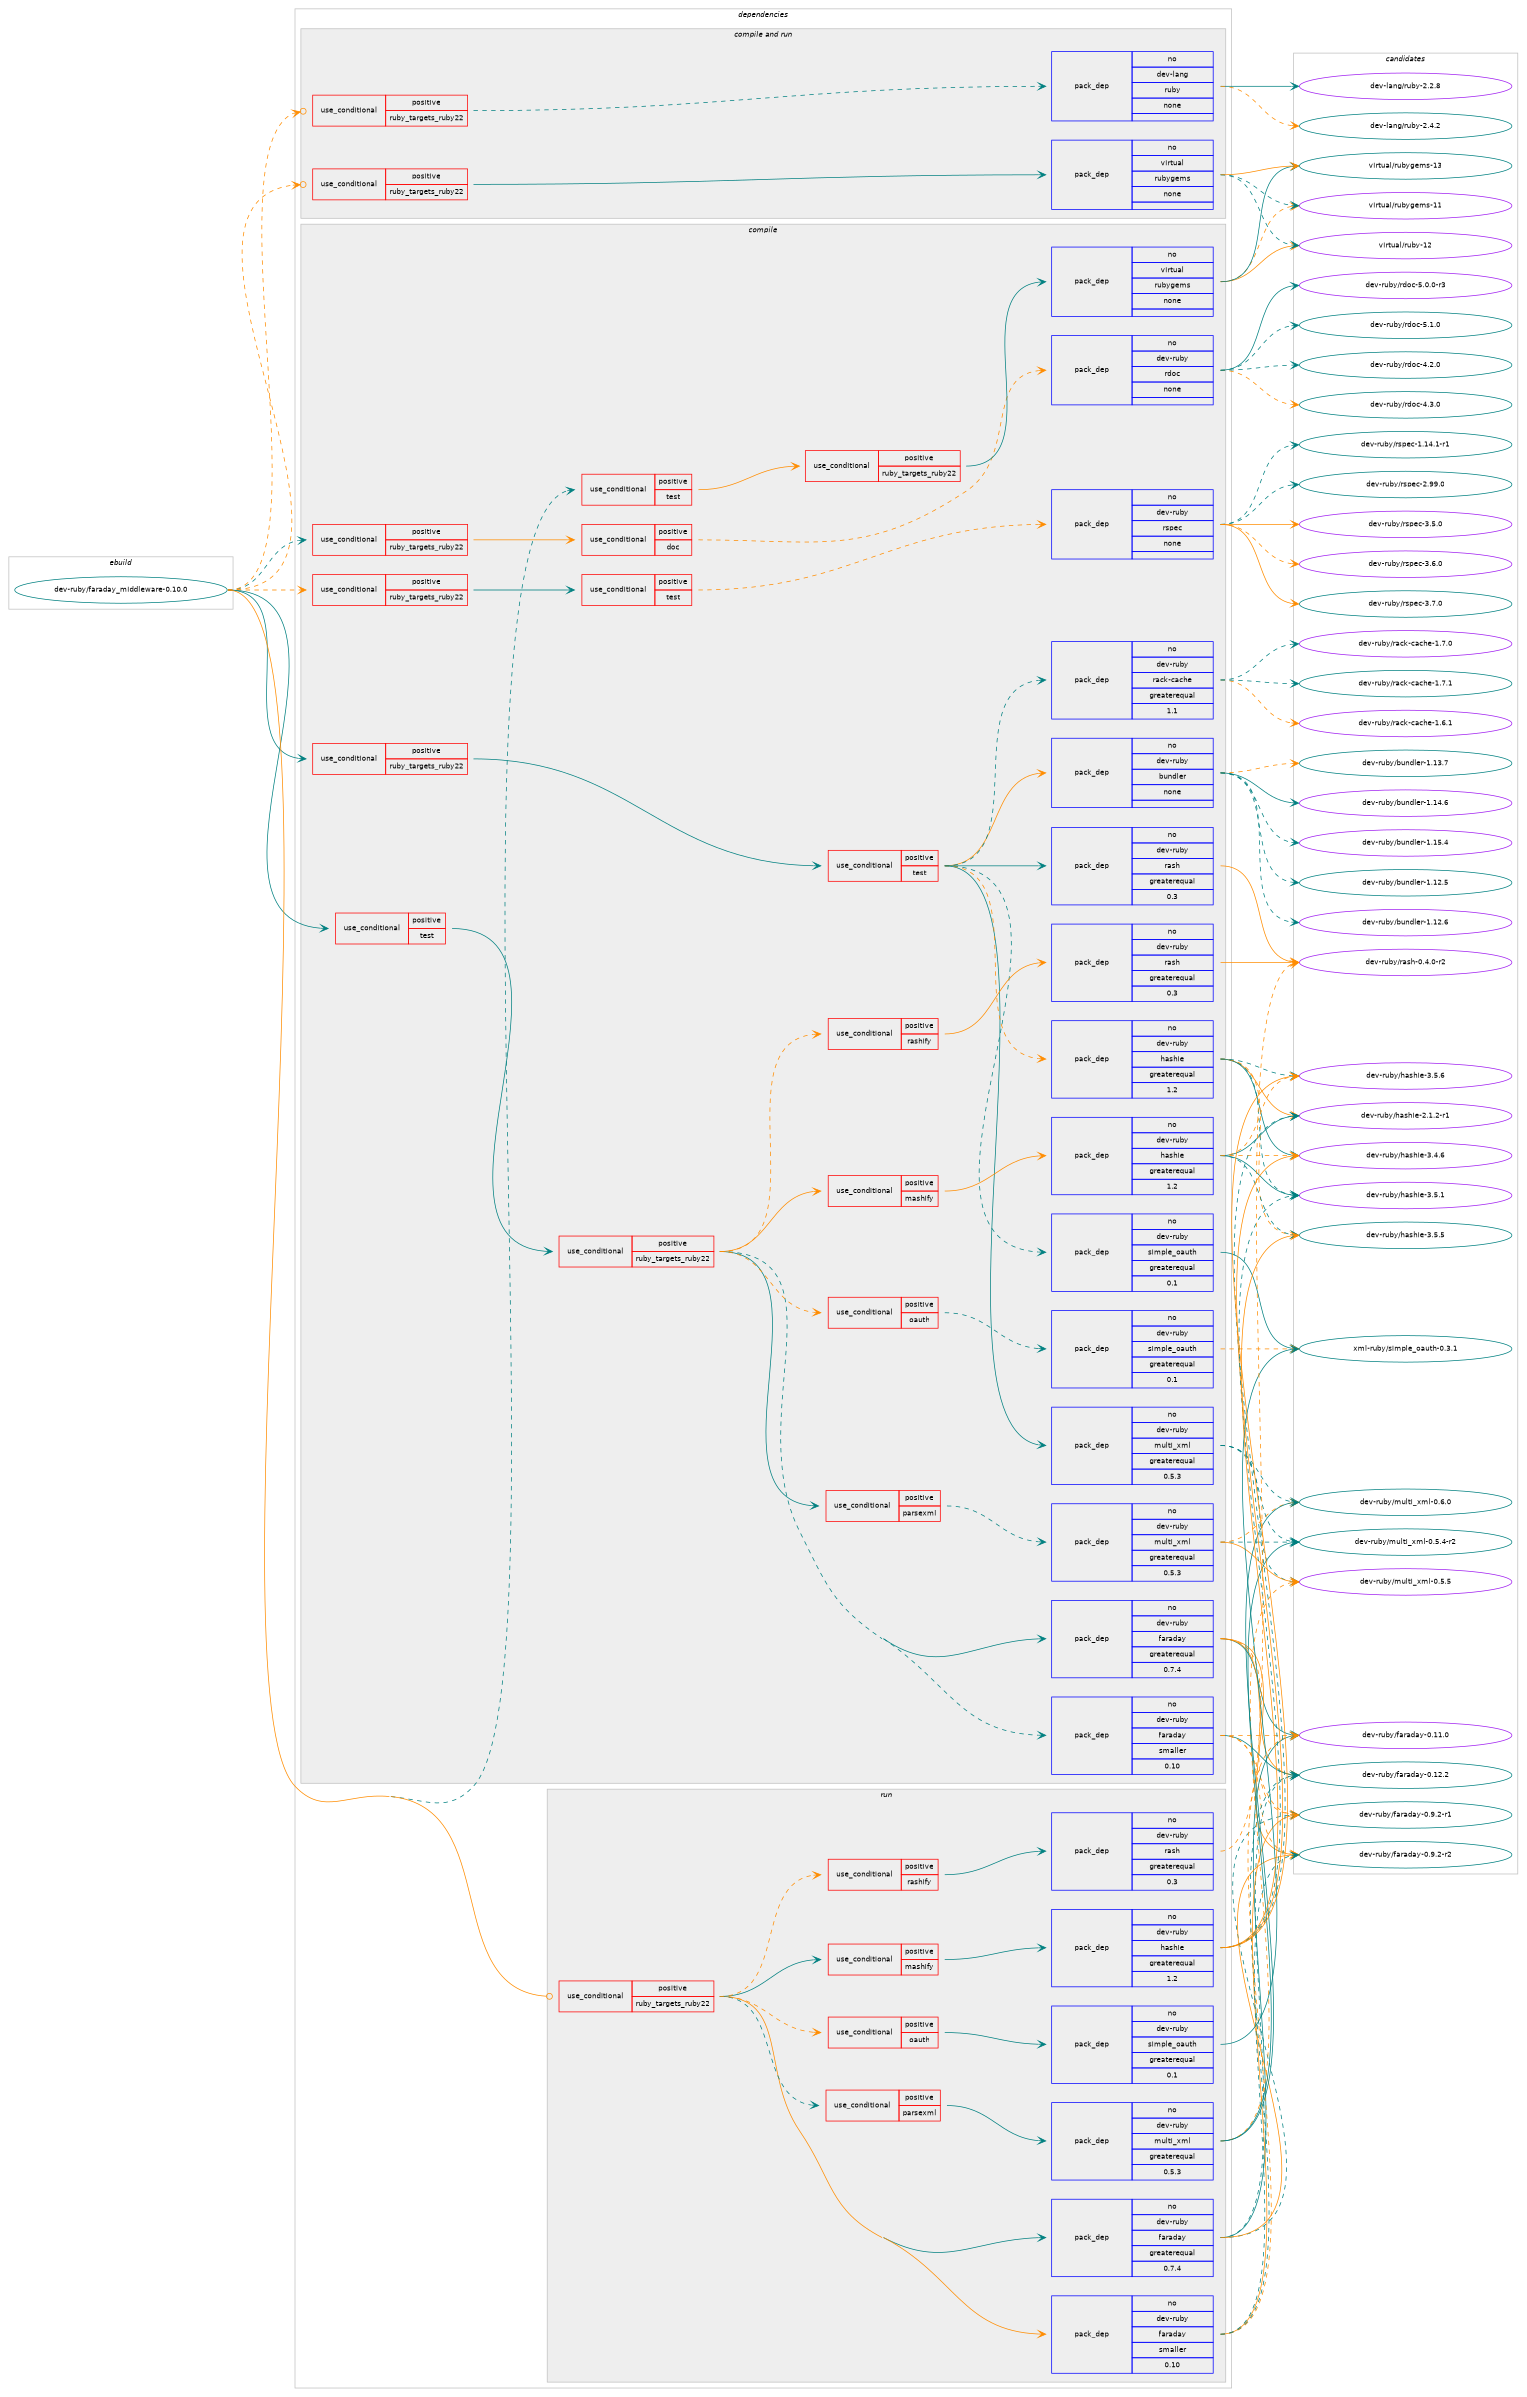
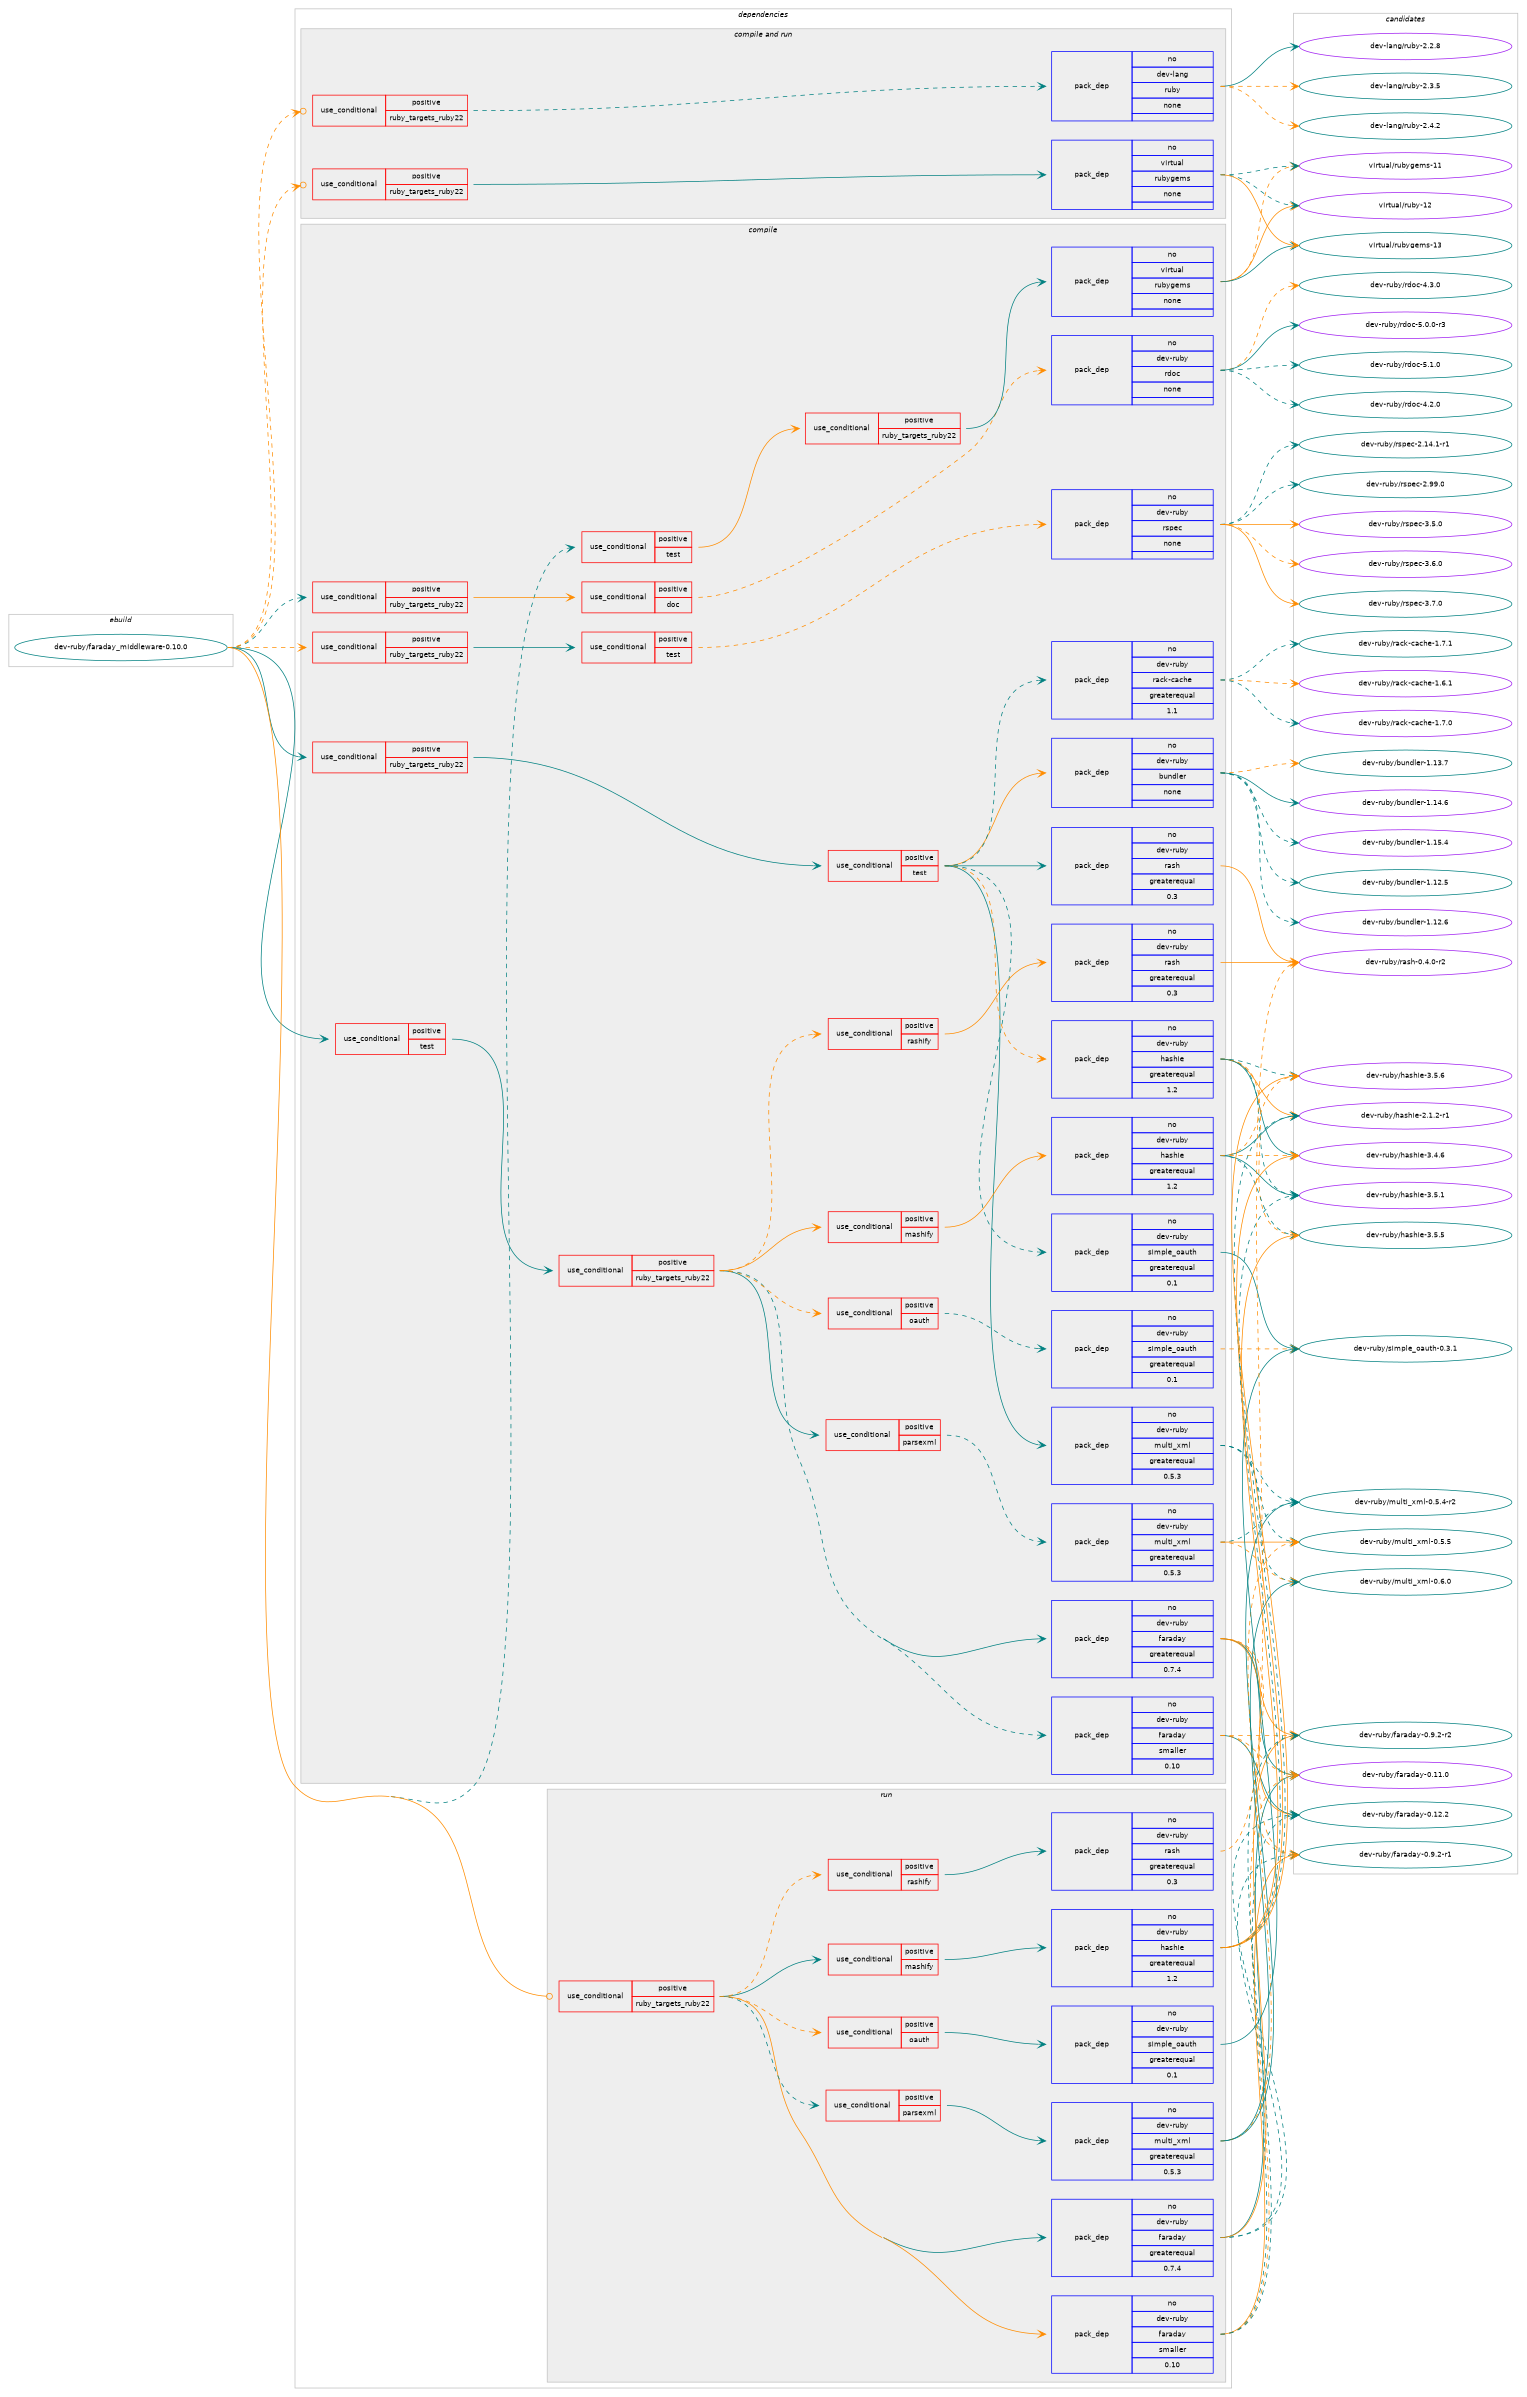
none -> (1406, 86)
(1406, 445) -> (1406, 445)
(1406, 1349) -> (1406, 1349)
(1406, 1582) -> (1406, 1542)
